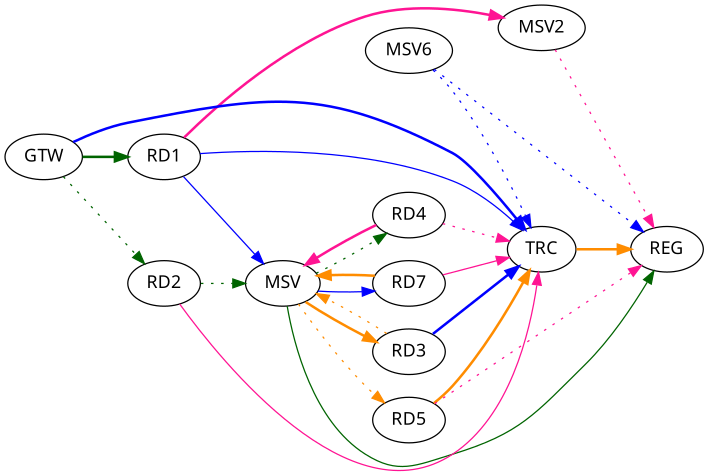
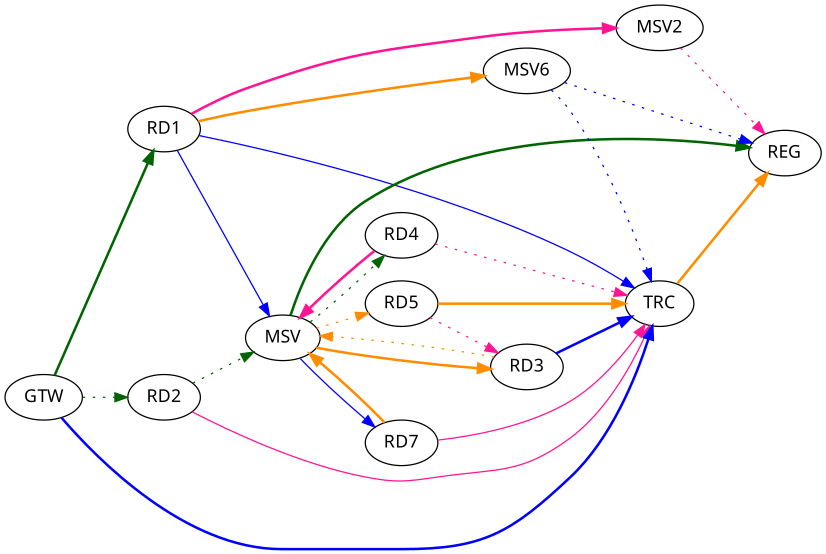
none -> (334, 97)
(538, 335) -> (458, 332)
(479, 445) -> (477, 156)
